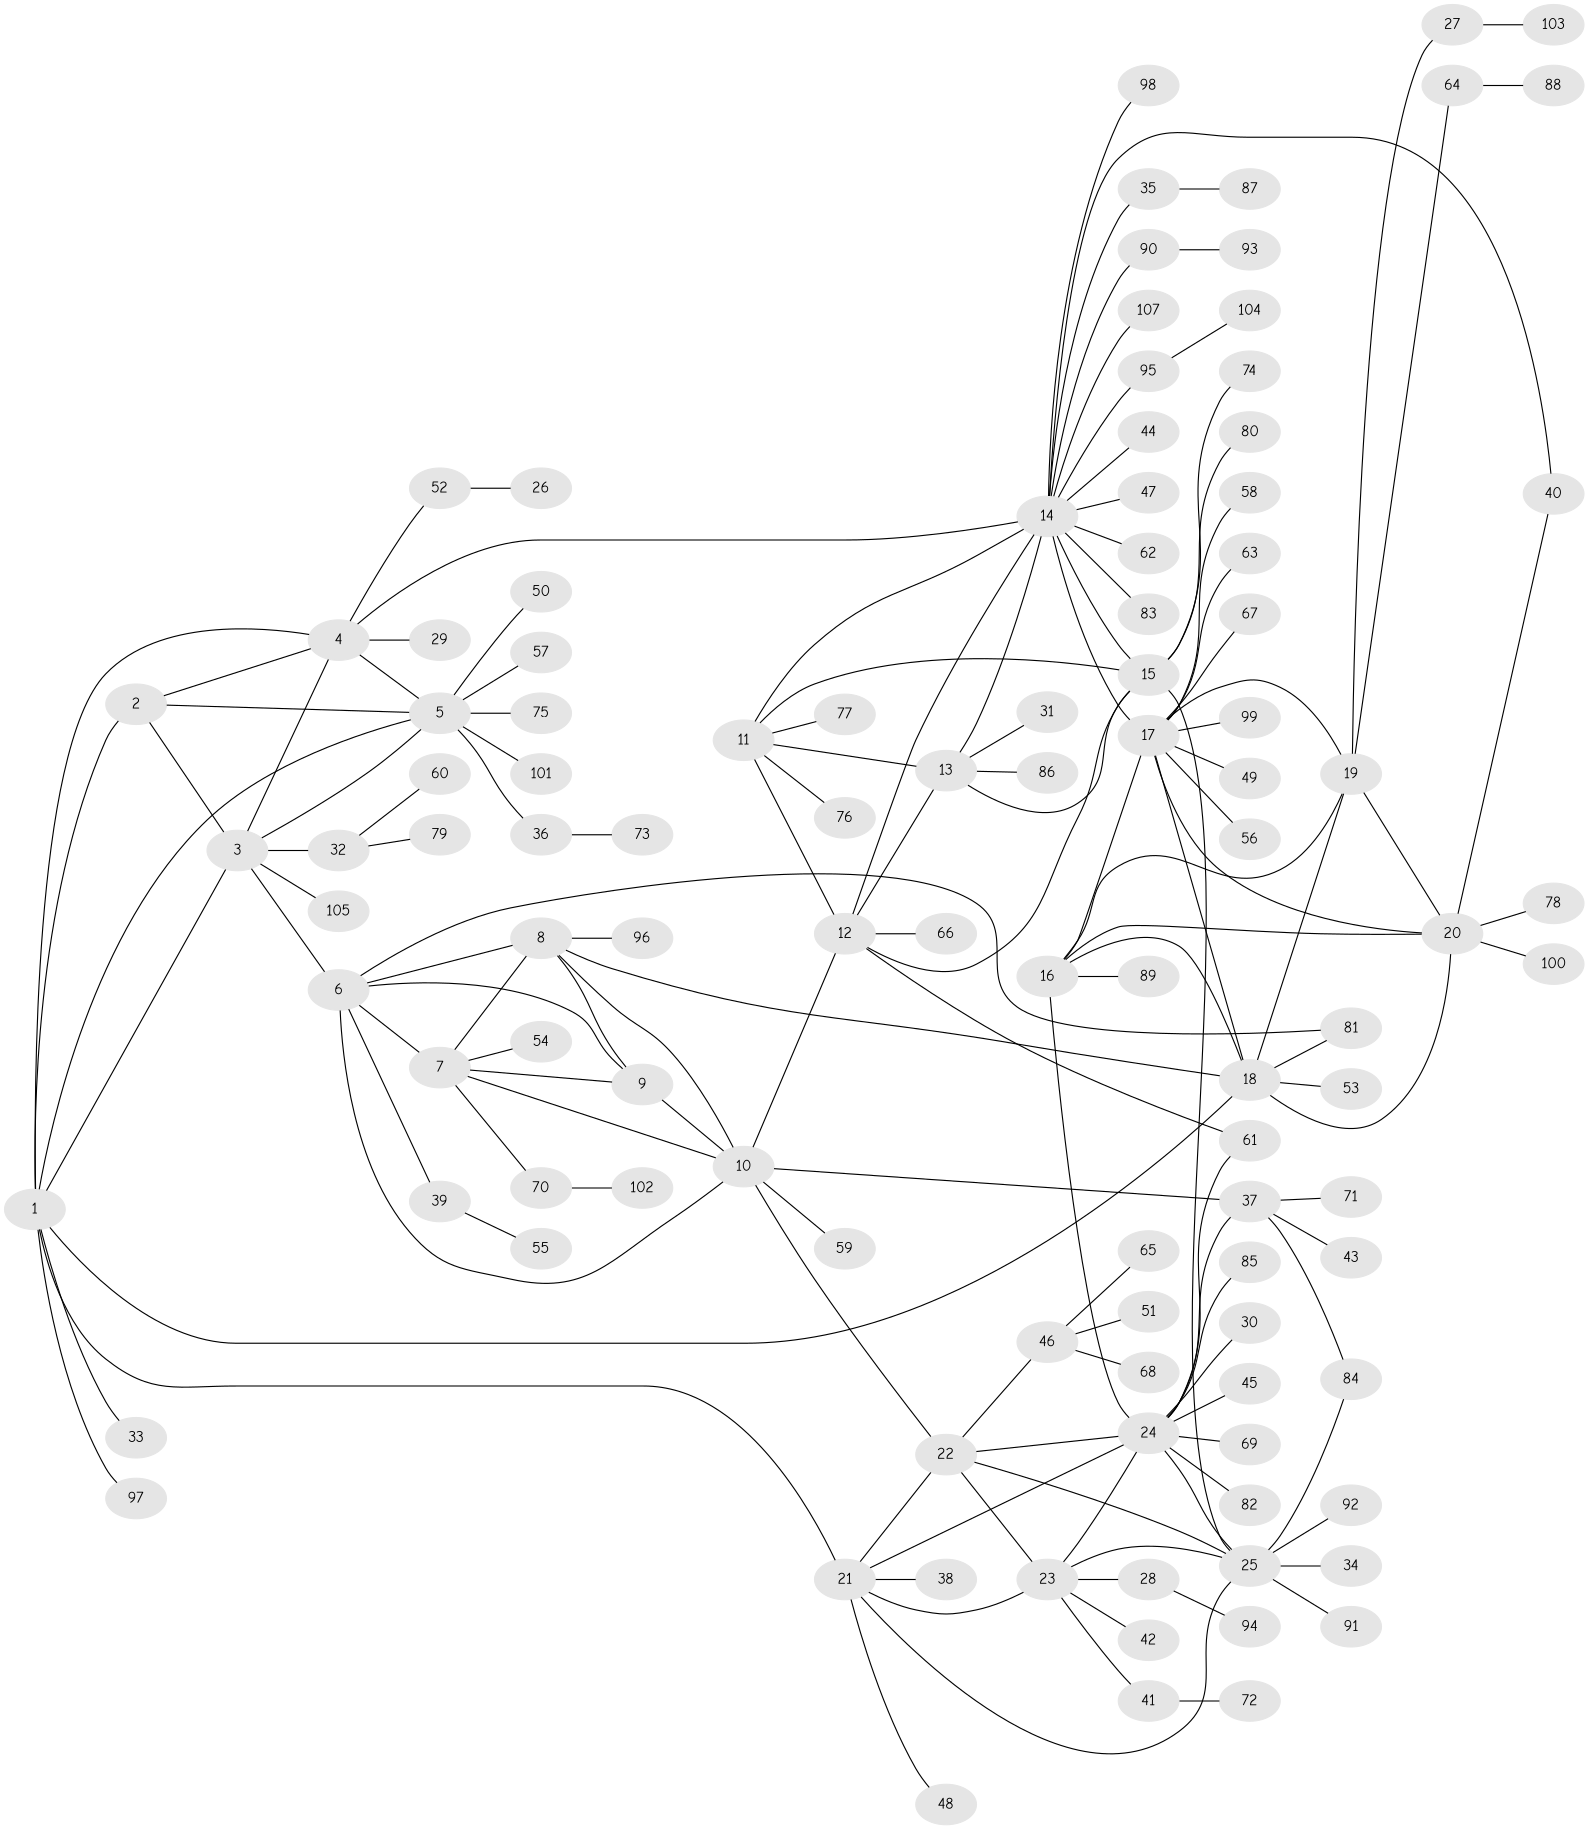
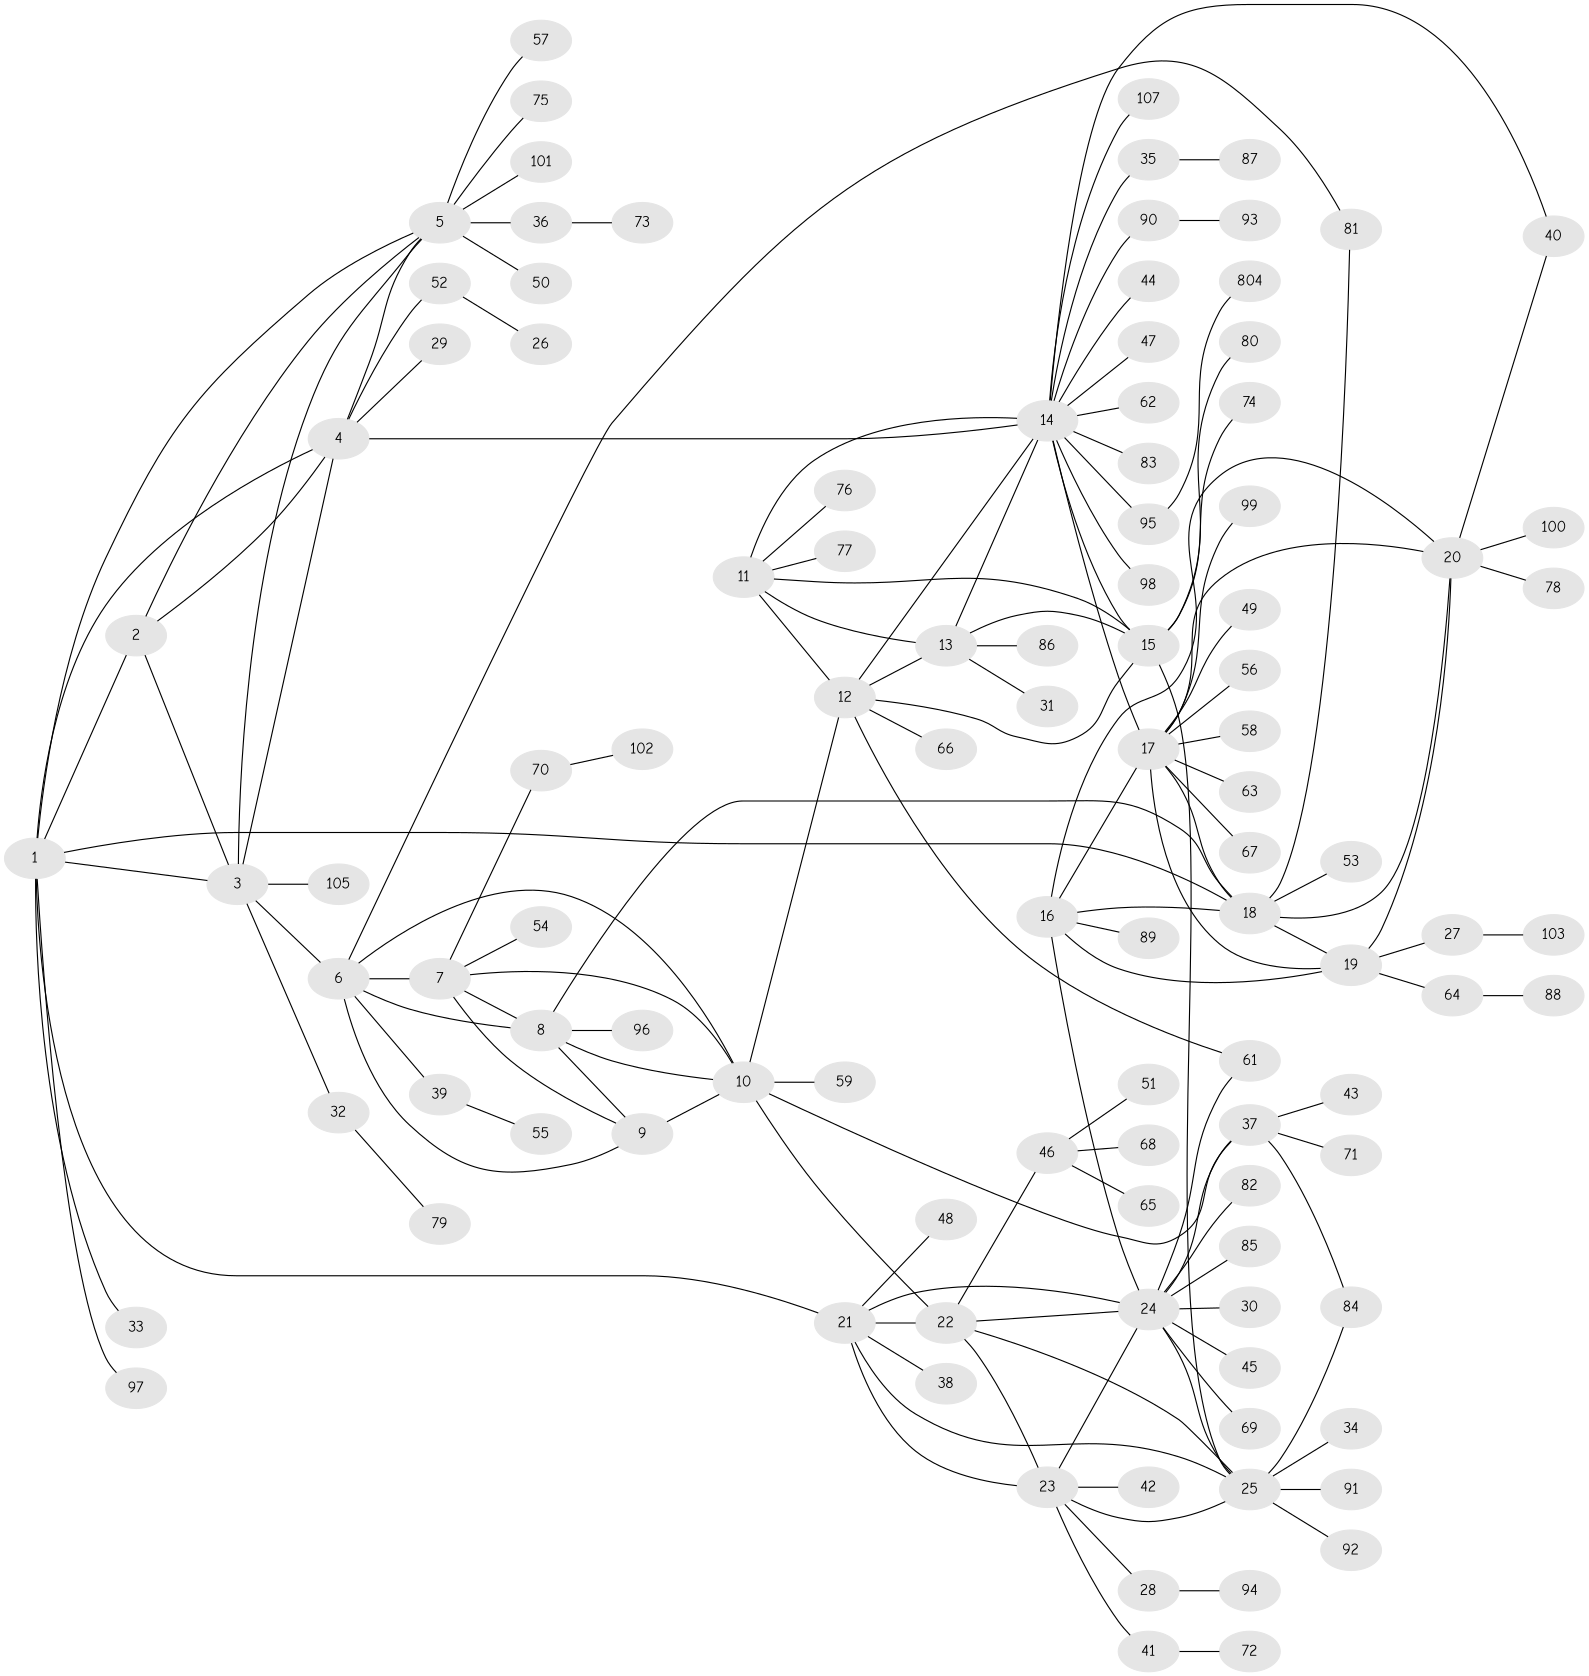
(1250, 310) -> (1250, 281)
(440, 774) -> none
